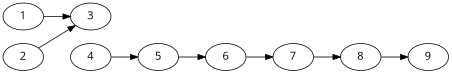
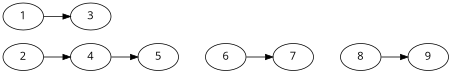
(54, 39) -> (53, 57)
(188, 57) -> none
(323, 57) -> none
